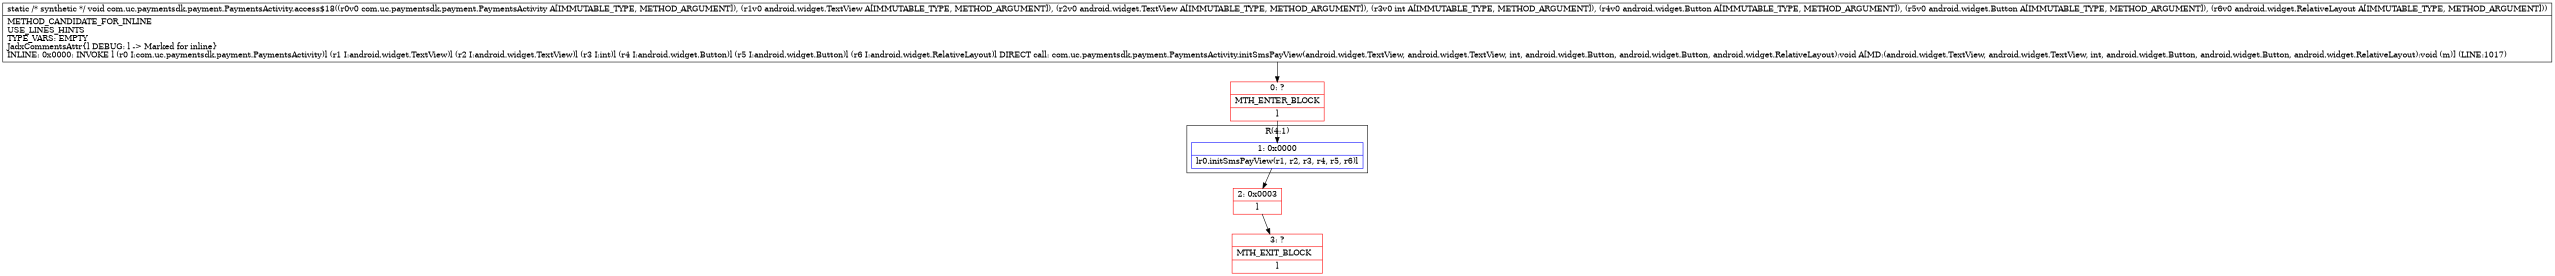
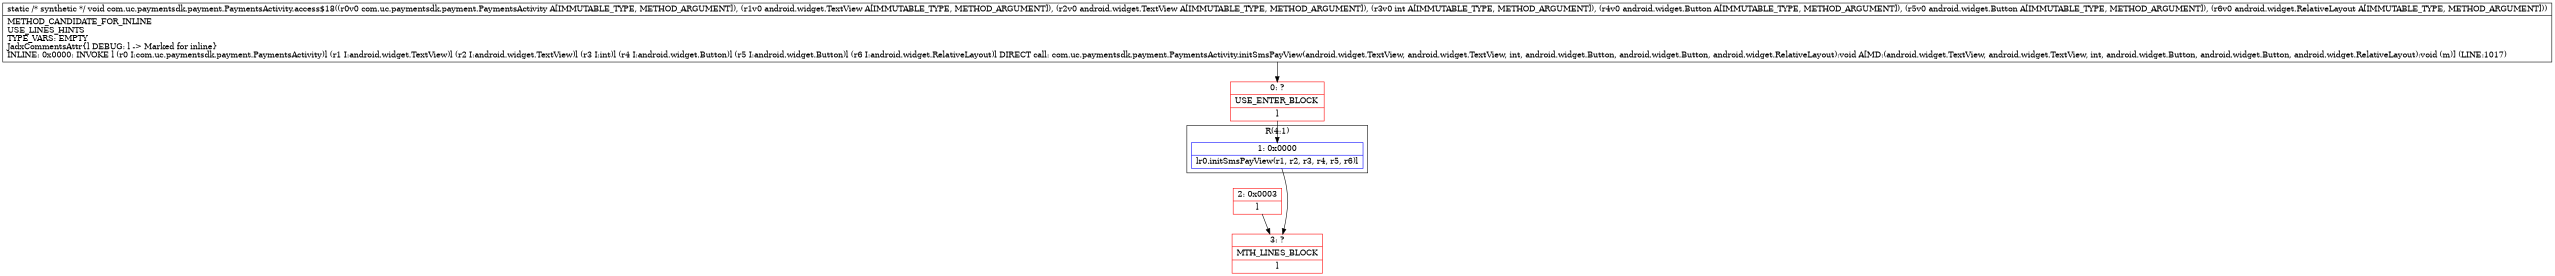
(1277, 101) -> (1276, 101)
(1268, 176) -> (1288, 198)
(1274, 253) -> (1277, 253)
